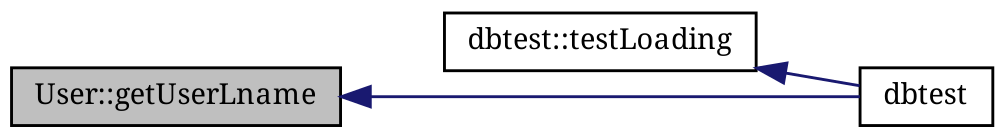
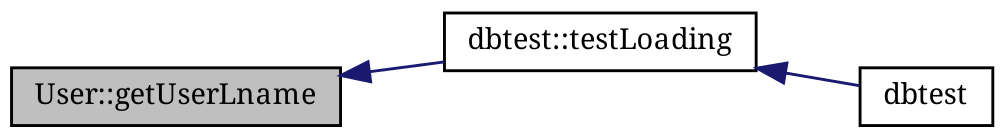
(615, 97) -> (407, 67)
